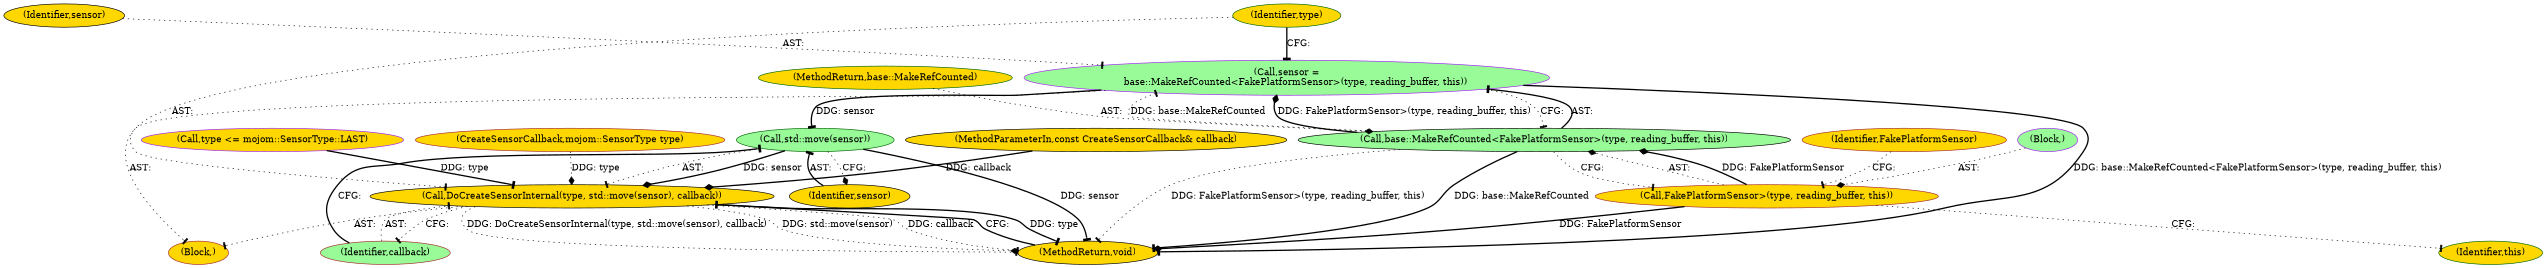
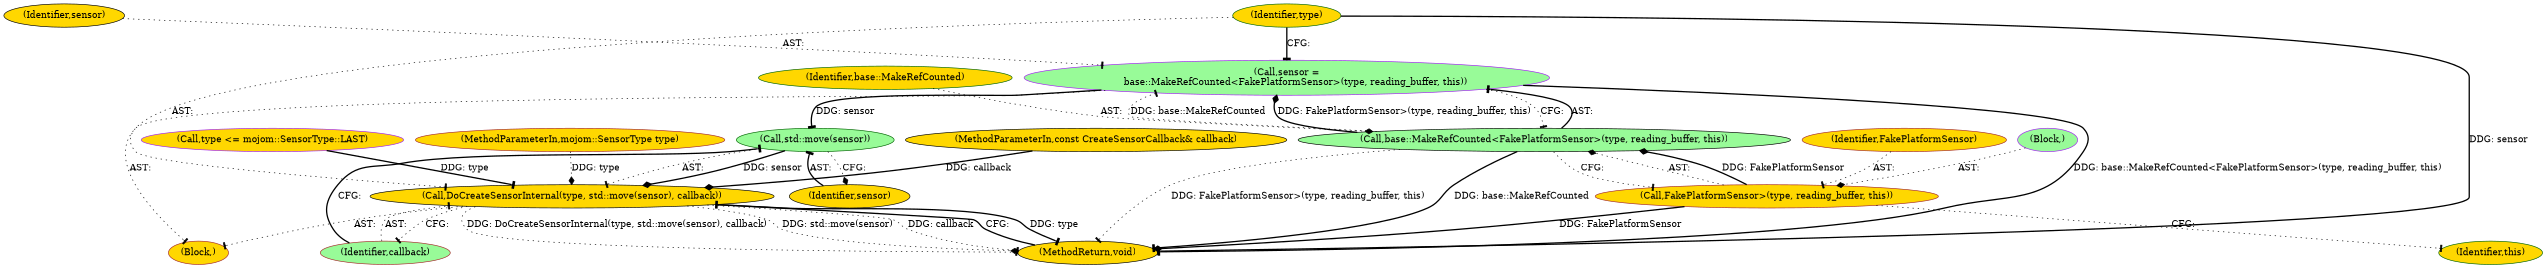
(885, 78) -> (885, 78)
(570, 140) -> (570, 140)
(1886, 168) -> (1886, 168)
(984, 178) -> (2442, 204)
